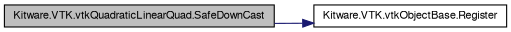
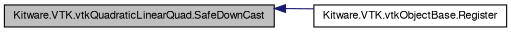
(288, 23) -> (300, 9)
